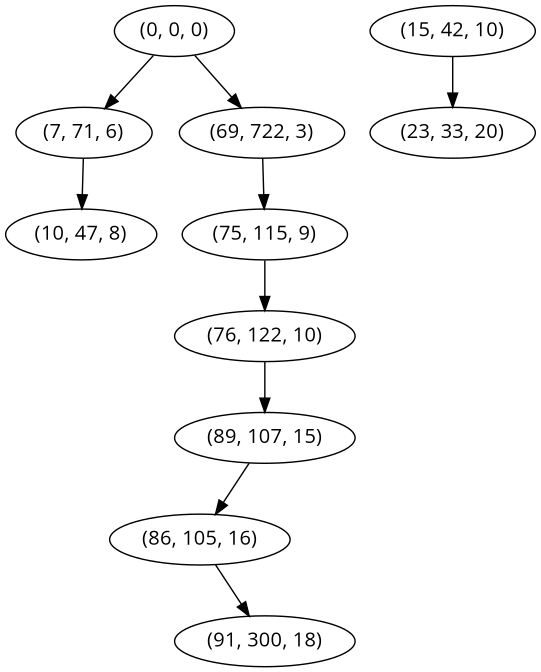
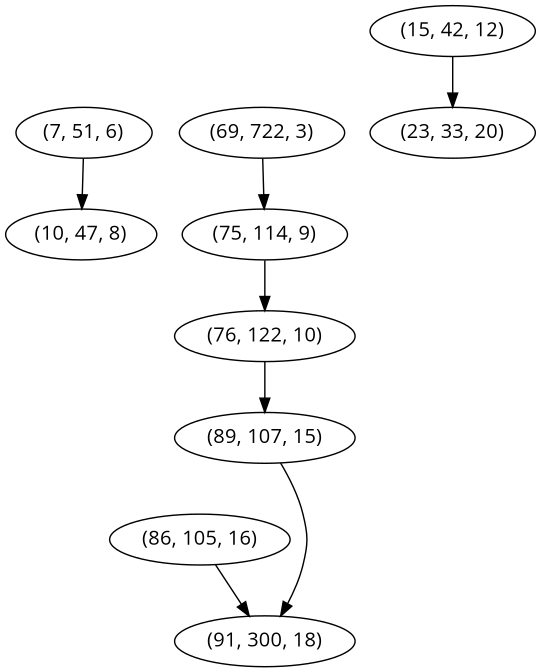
(174, 31) -> none
(453, 31) -> (453, 31)
(84, 133) -> (84, 133)
(265, 234) -> (265, 234)
(236, 483) -> (306, 532)
